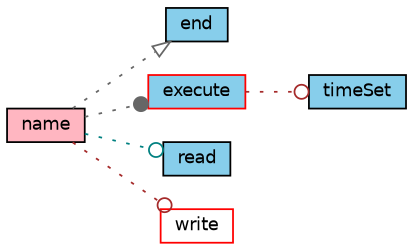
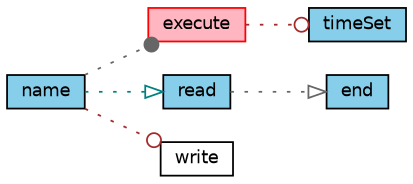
(114, 80) -> (269, 92)
(197, 92) -> (197, 25)
(46, 125) -> (46, 92)
(117, 141) -> (115, 92)
(197, 226) -> (197, 159)
